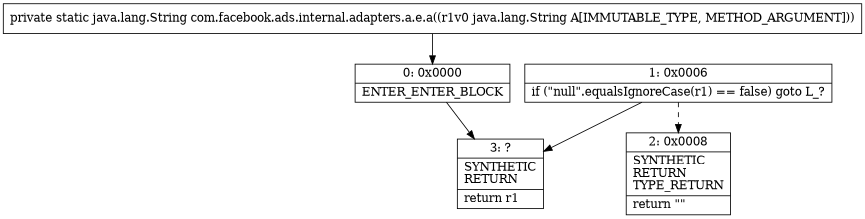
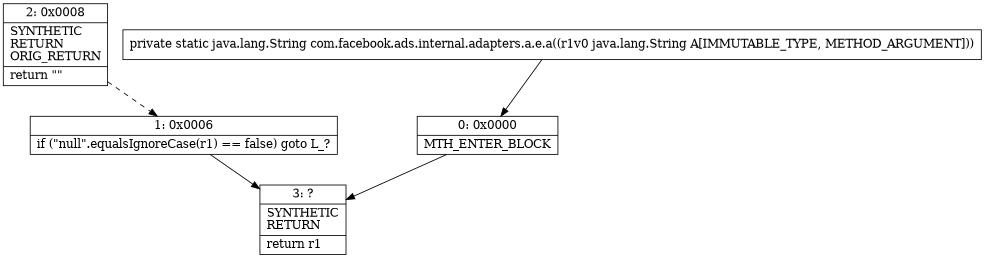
(433, 92) -> (488, 144)
(678, 113) -> (129, 97)
(678, 186) -> (55, 57)
